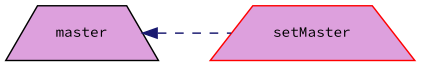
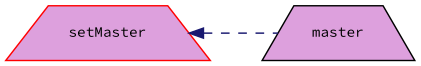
(194, 33) -> (241, 33)
